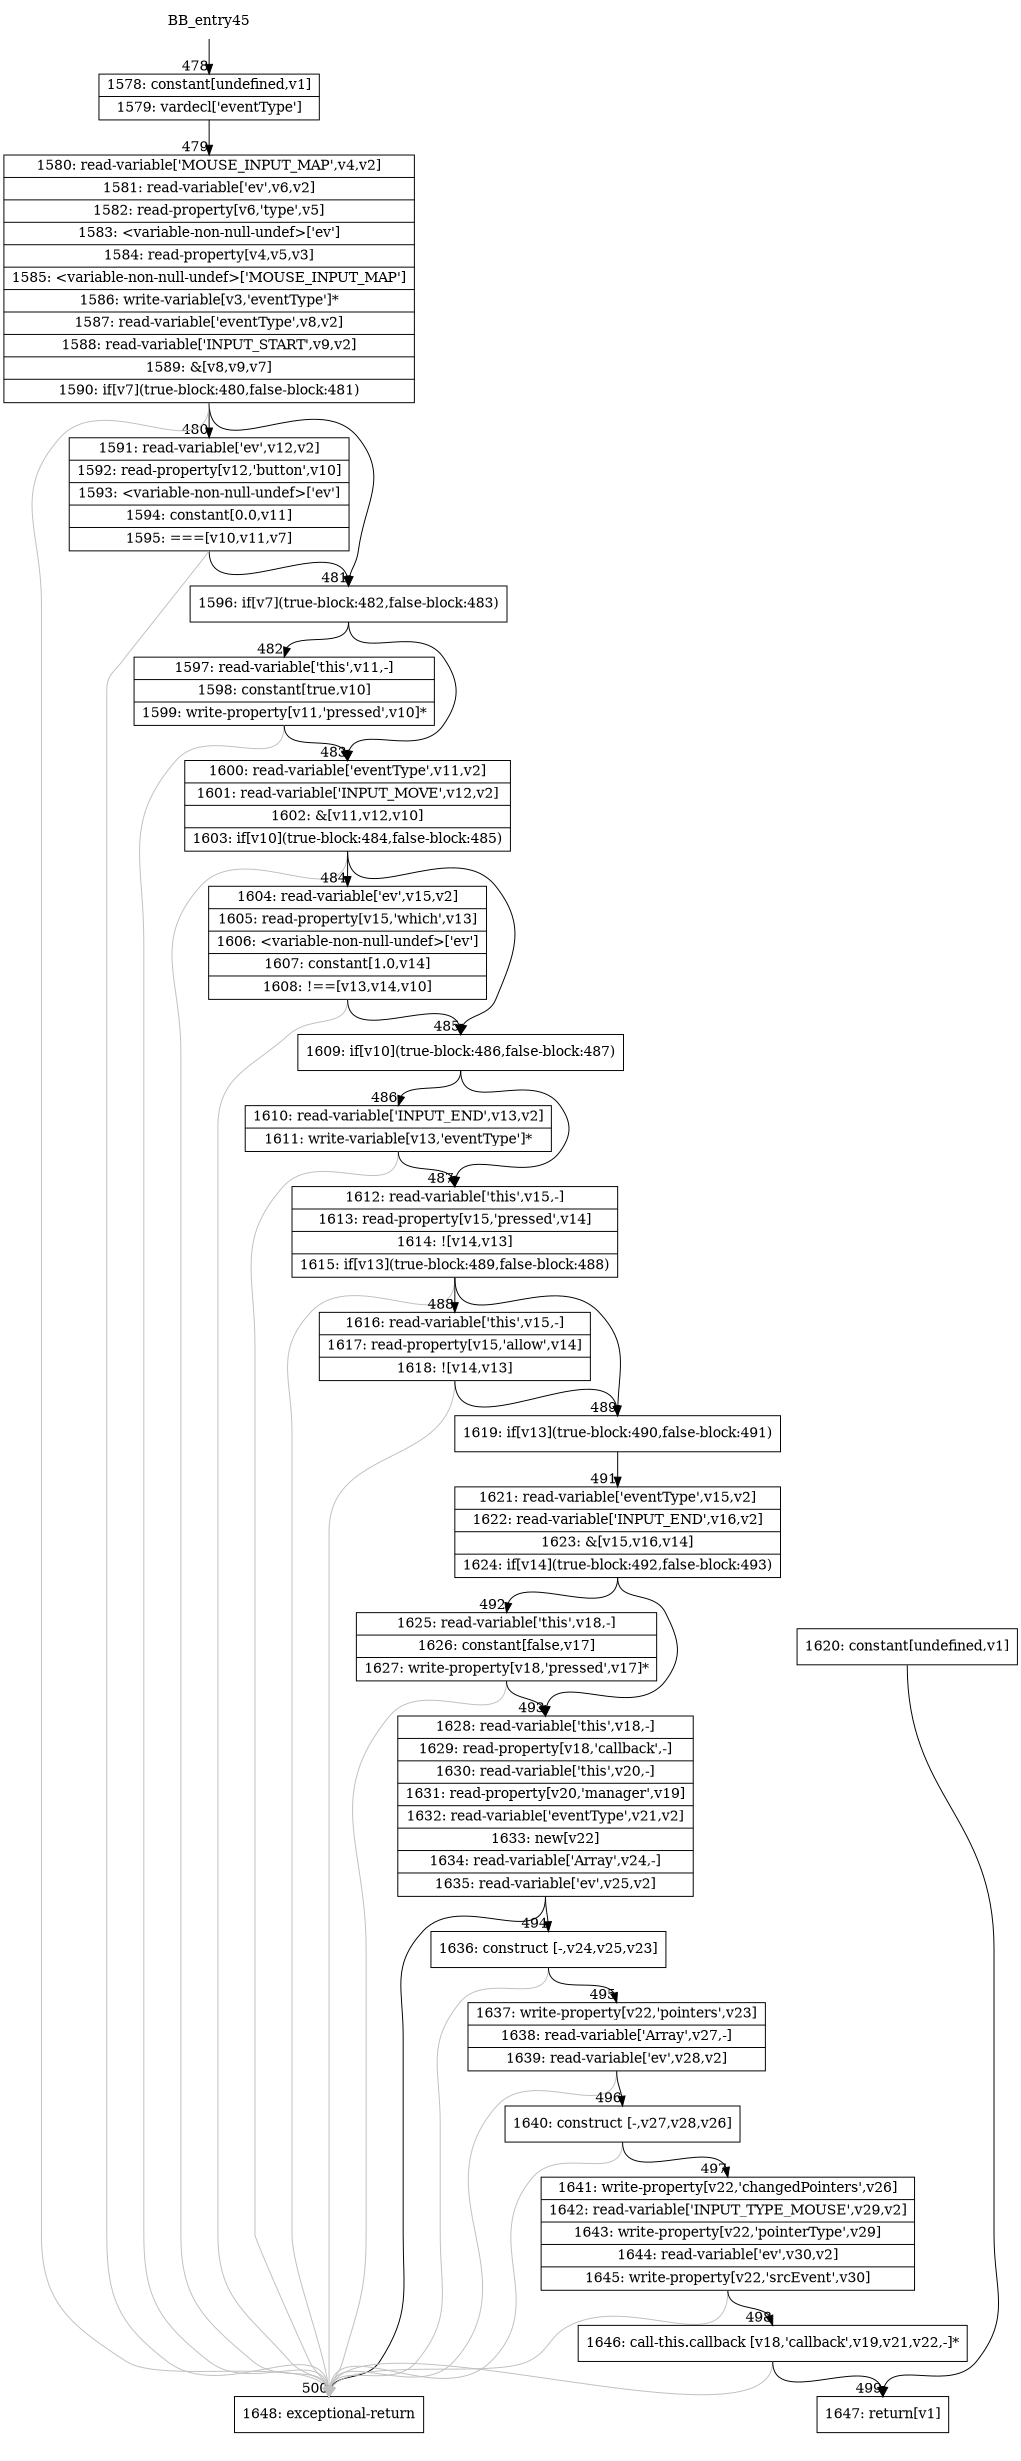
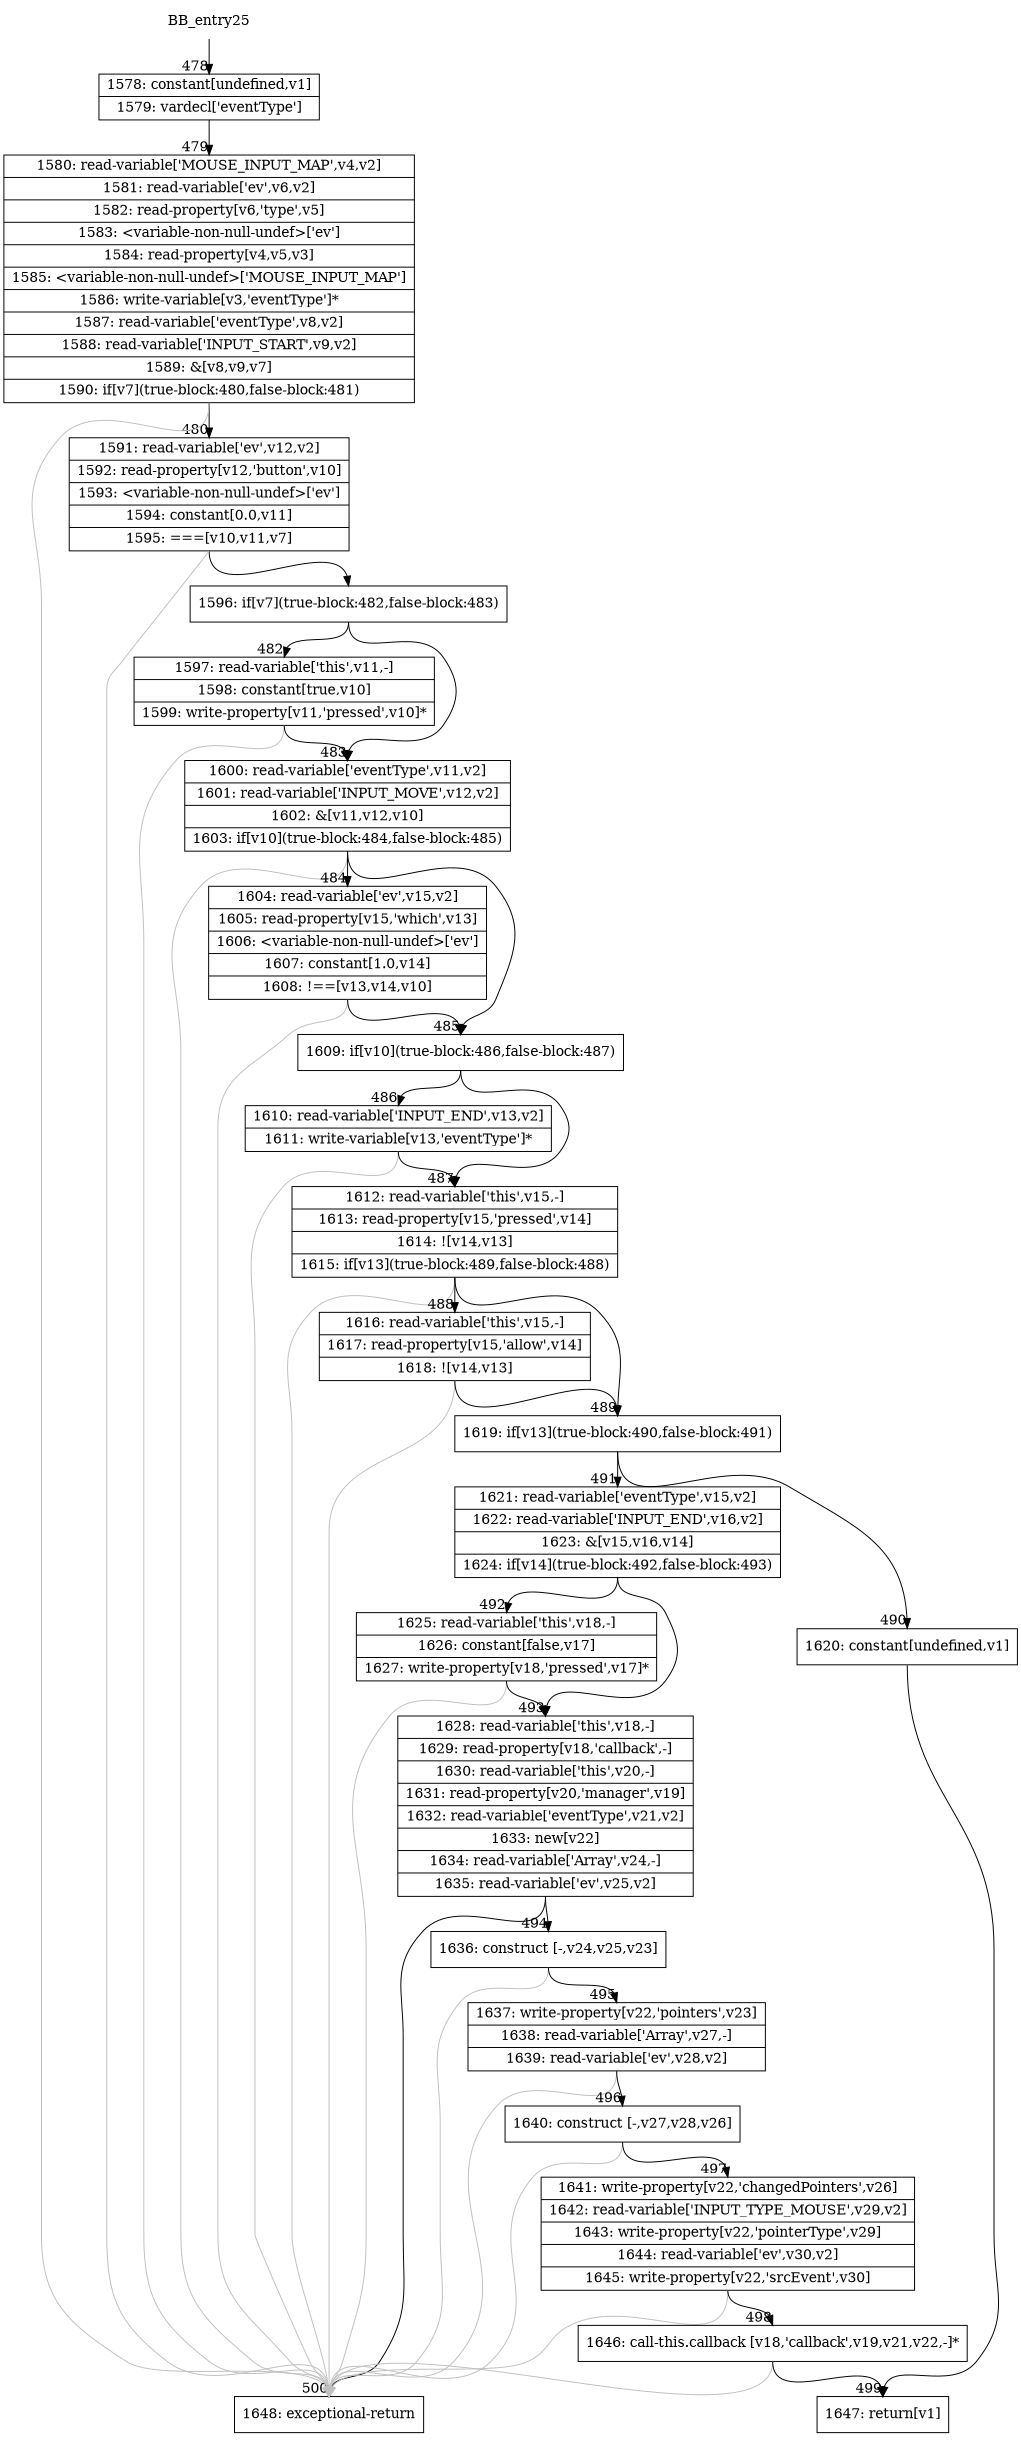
(209, 21) -> (209, 21)
(348, 430) -> none
none -> (785, 1485)
